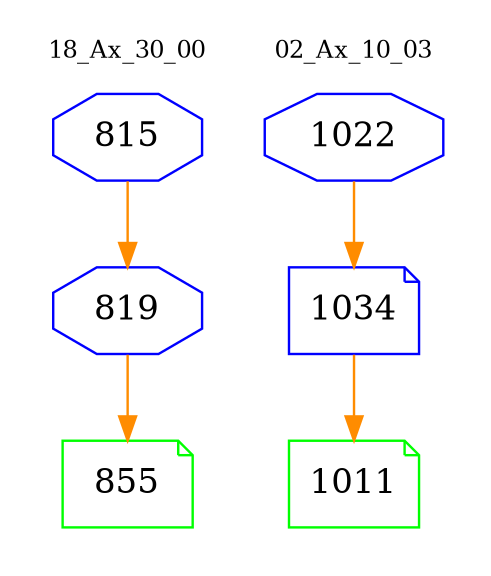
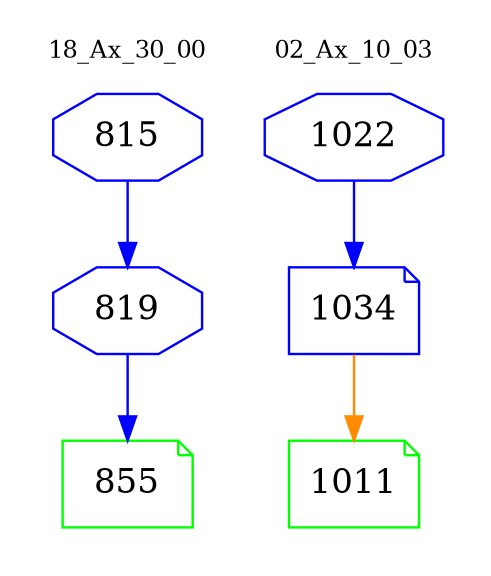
(128, 212) -> (128, 212)
(354, 212) -> (354, 212)
(128, 386) -> (128, 386)
